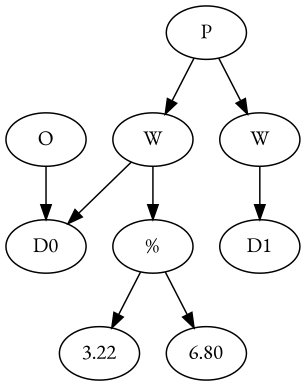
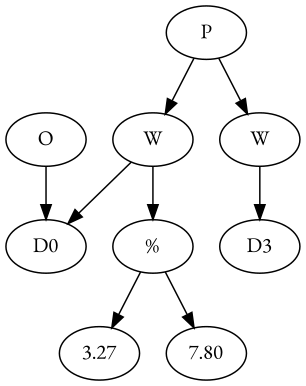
(260, 246) -> (260, 246)
(99, 353) -> (99, 353)
(206, 353) -> (206, 353)
